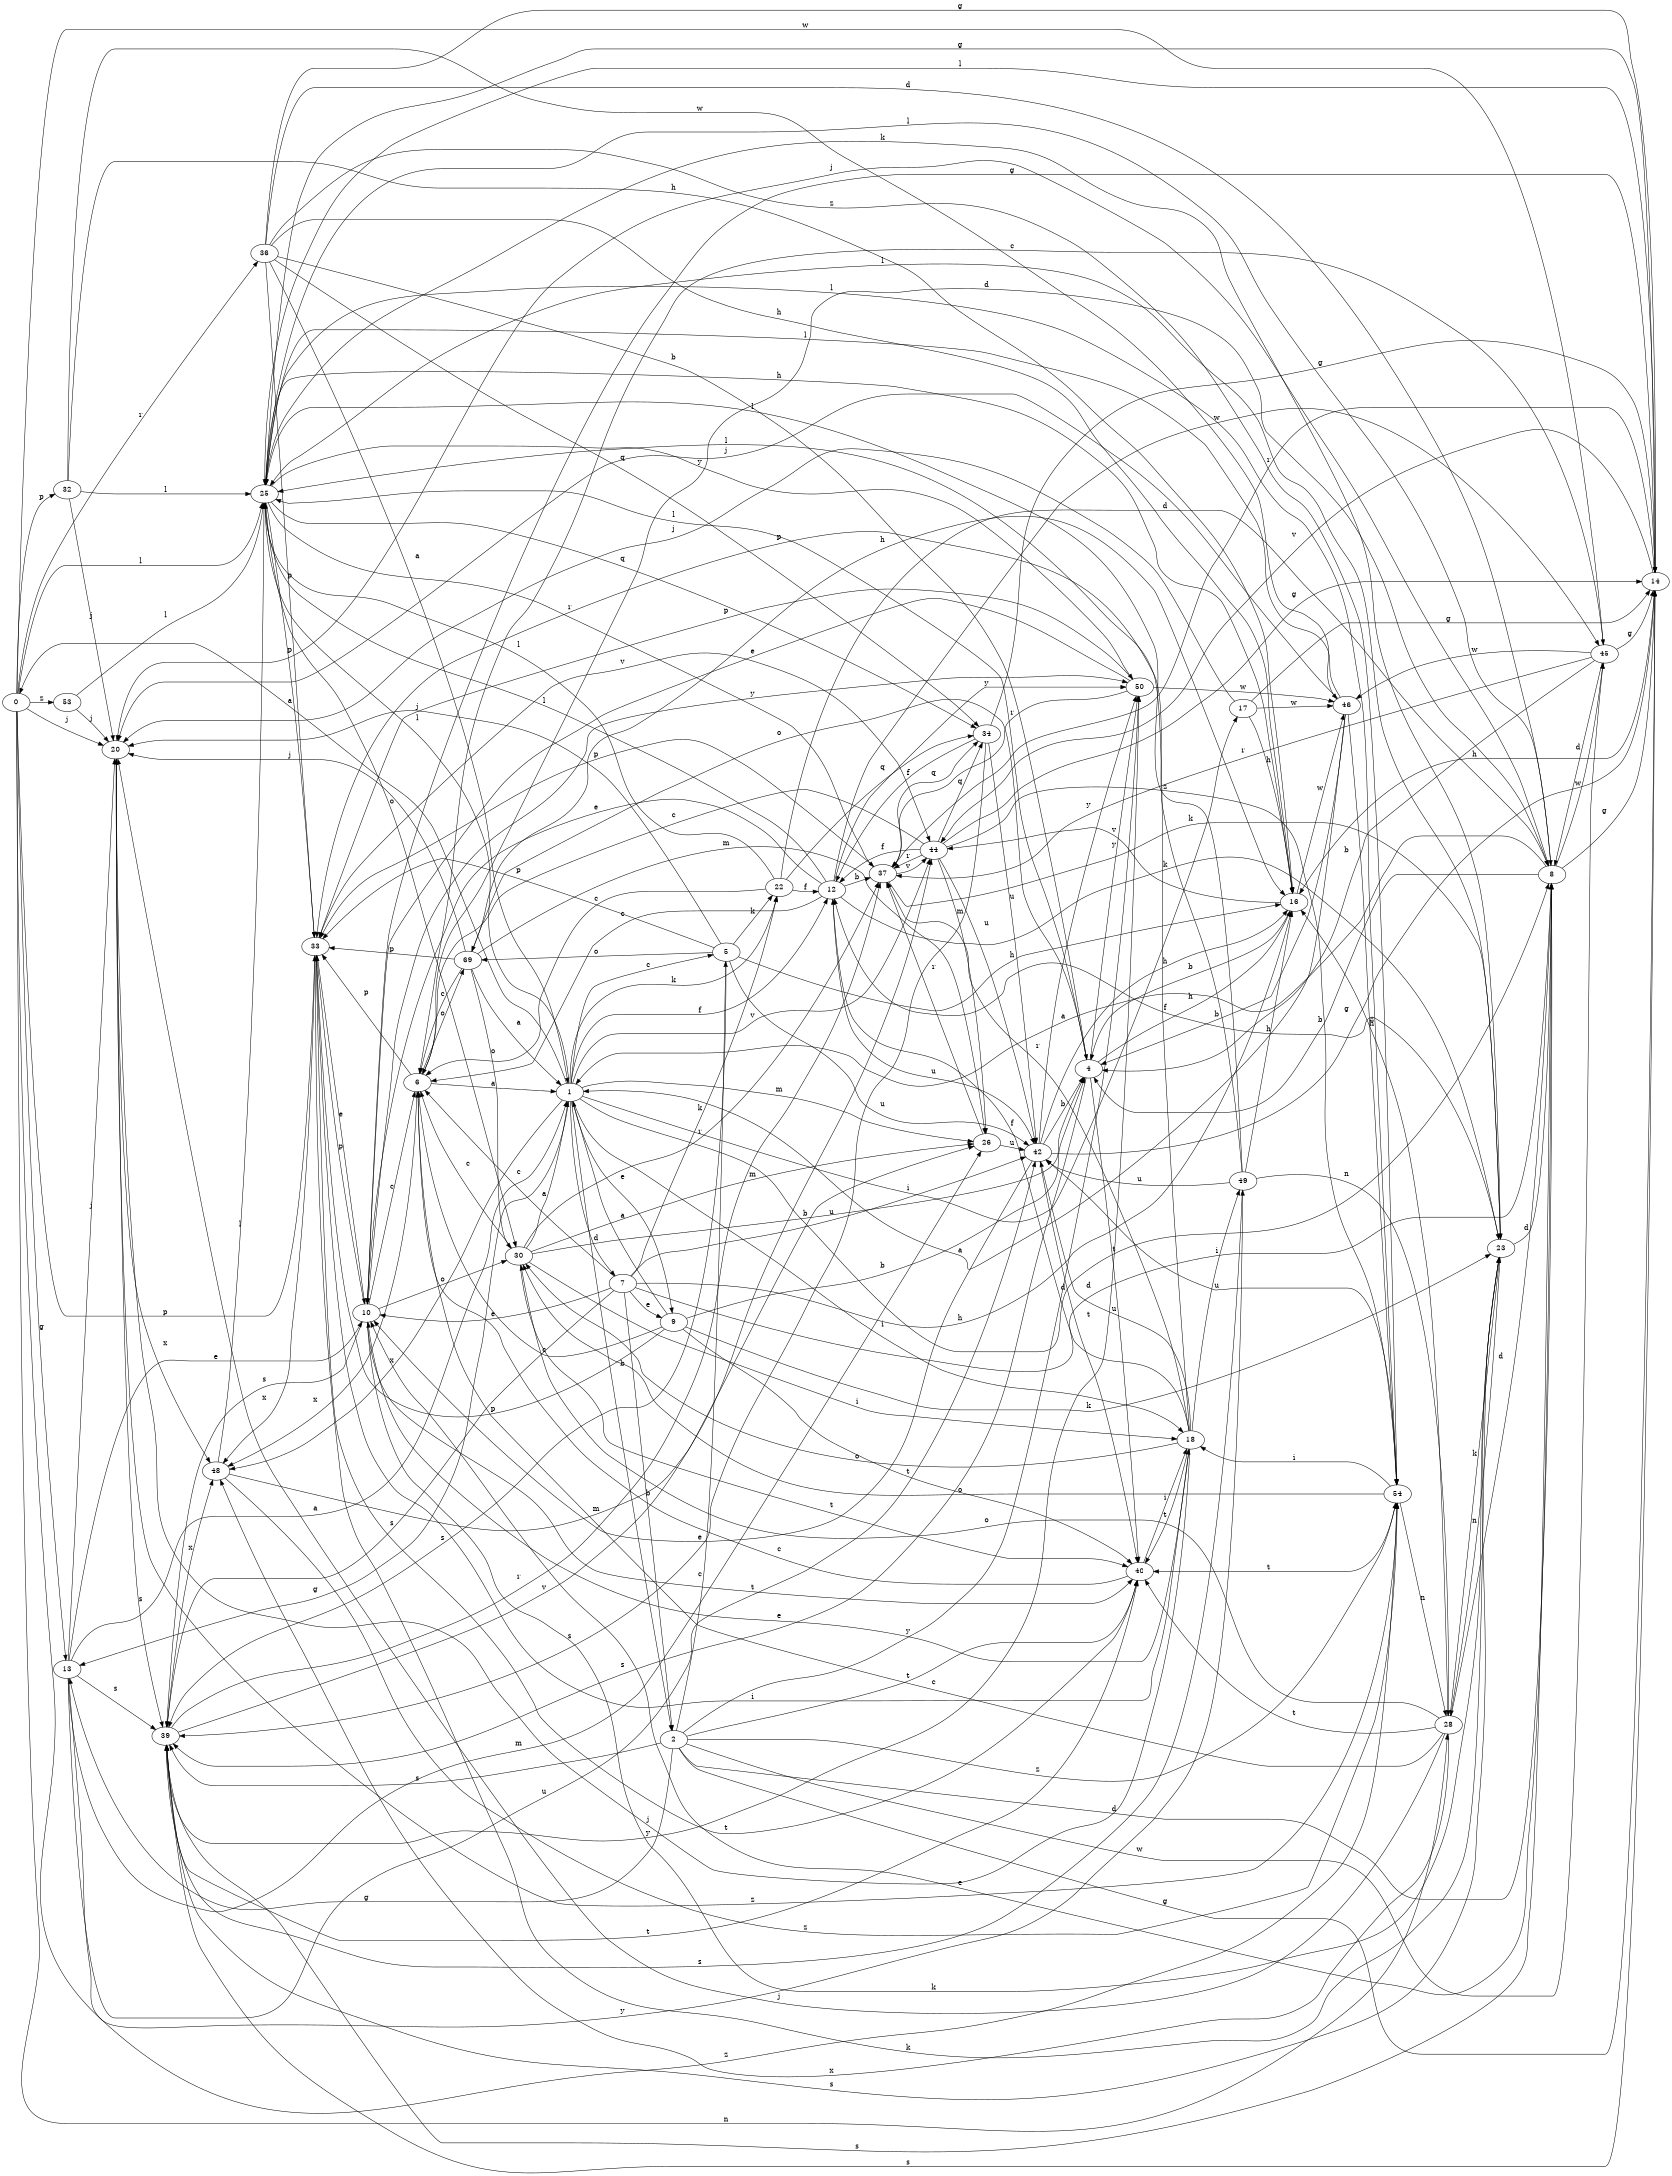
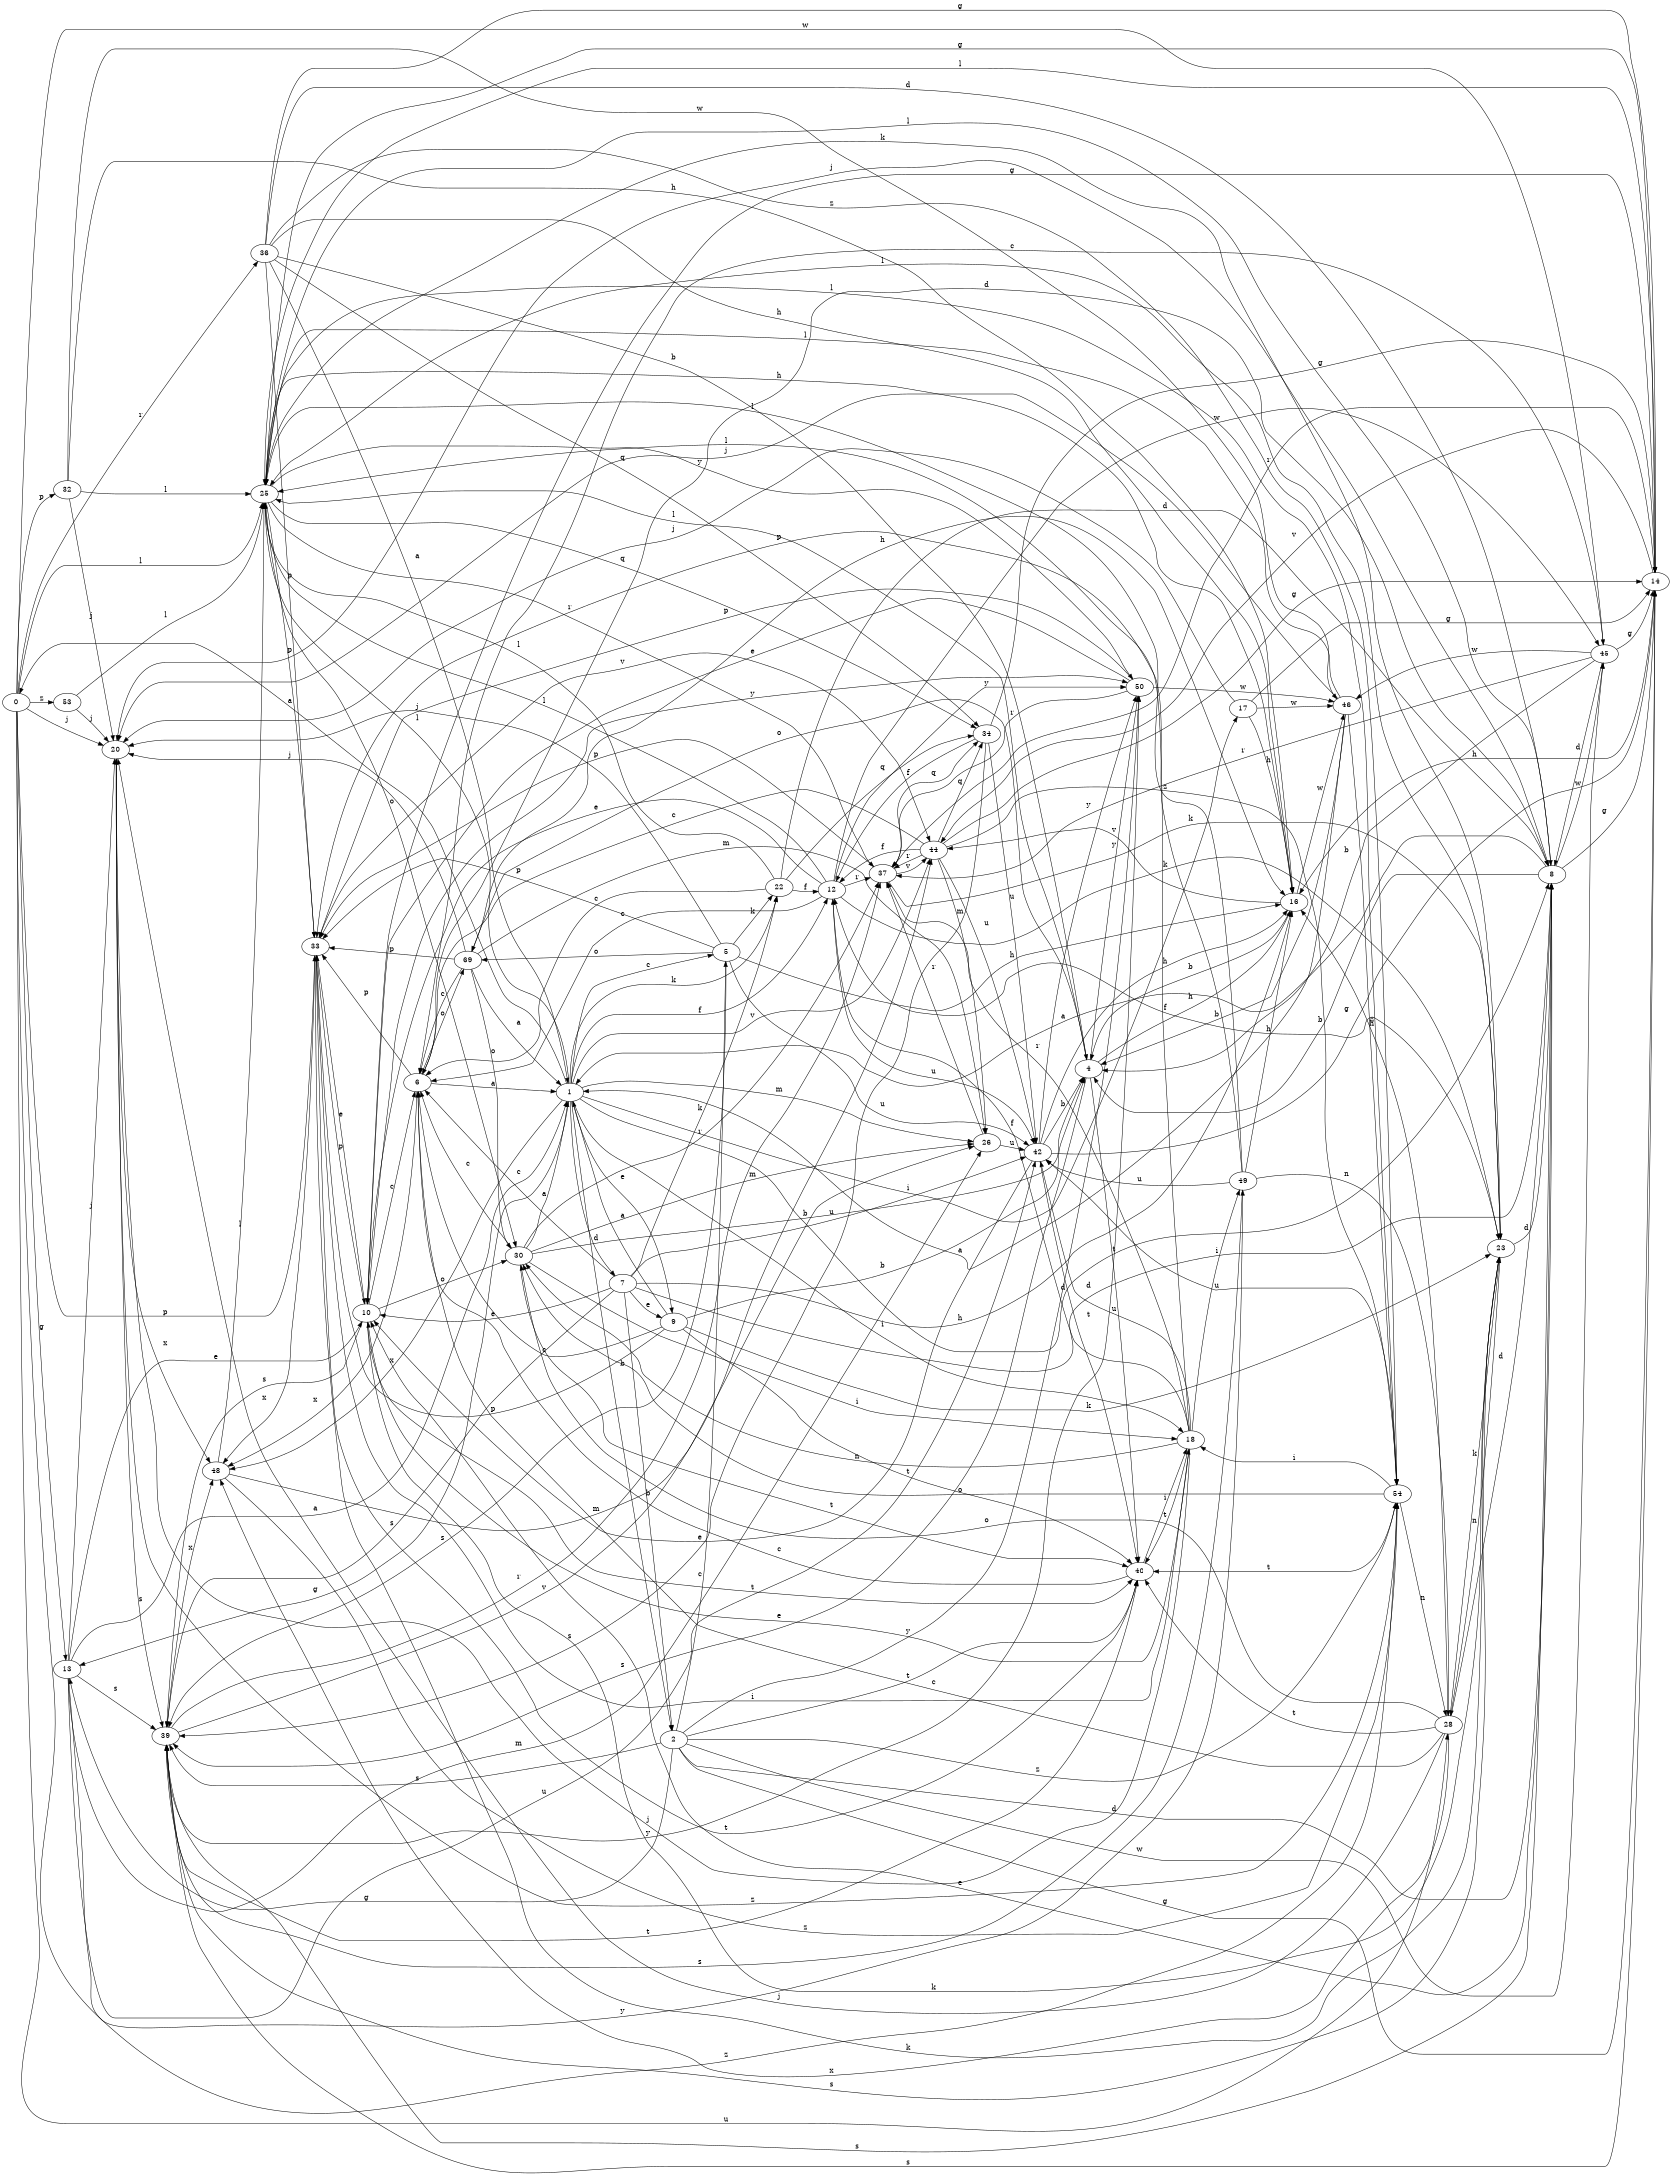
(857, 877) -> (857, 877)
(857, 1457) -> (857, 1457)
(726, 2120) -> (726, 2120)
